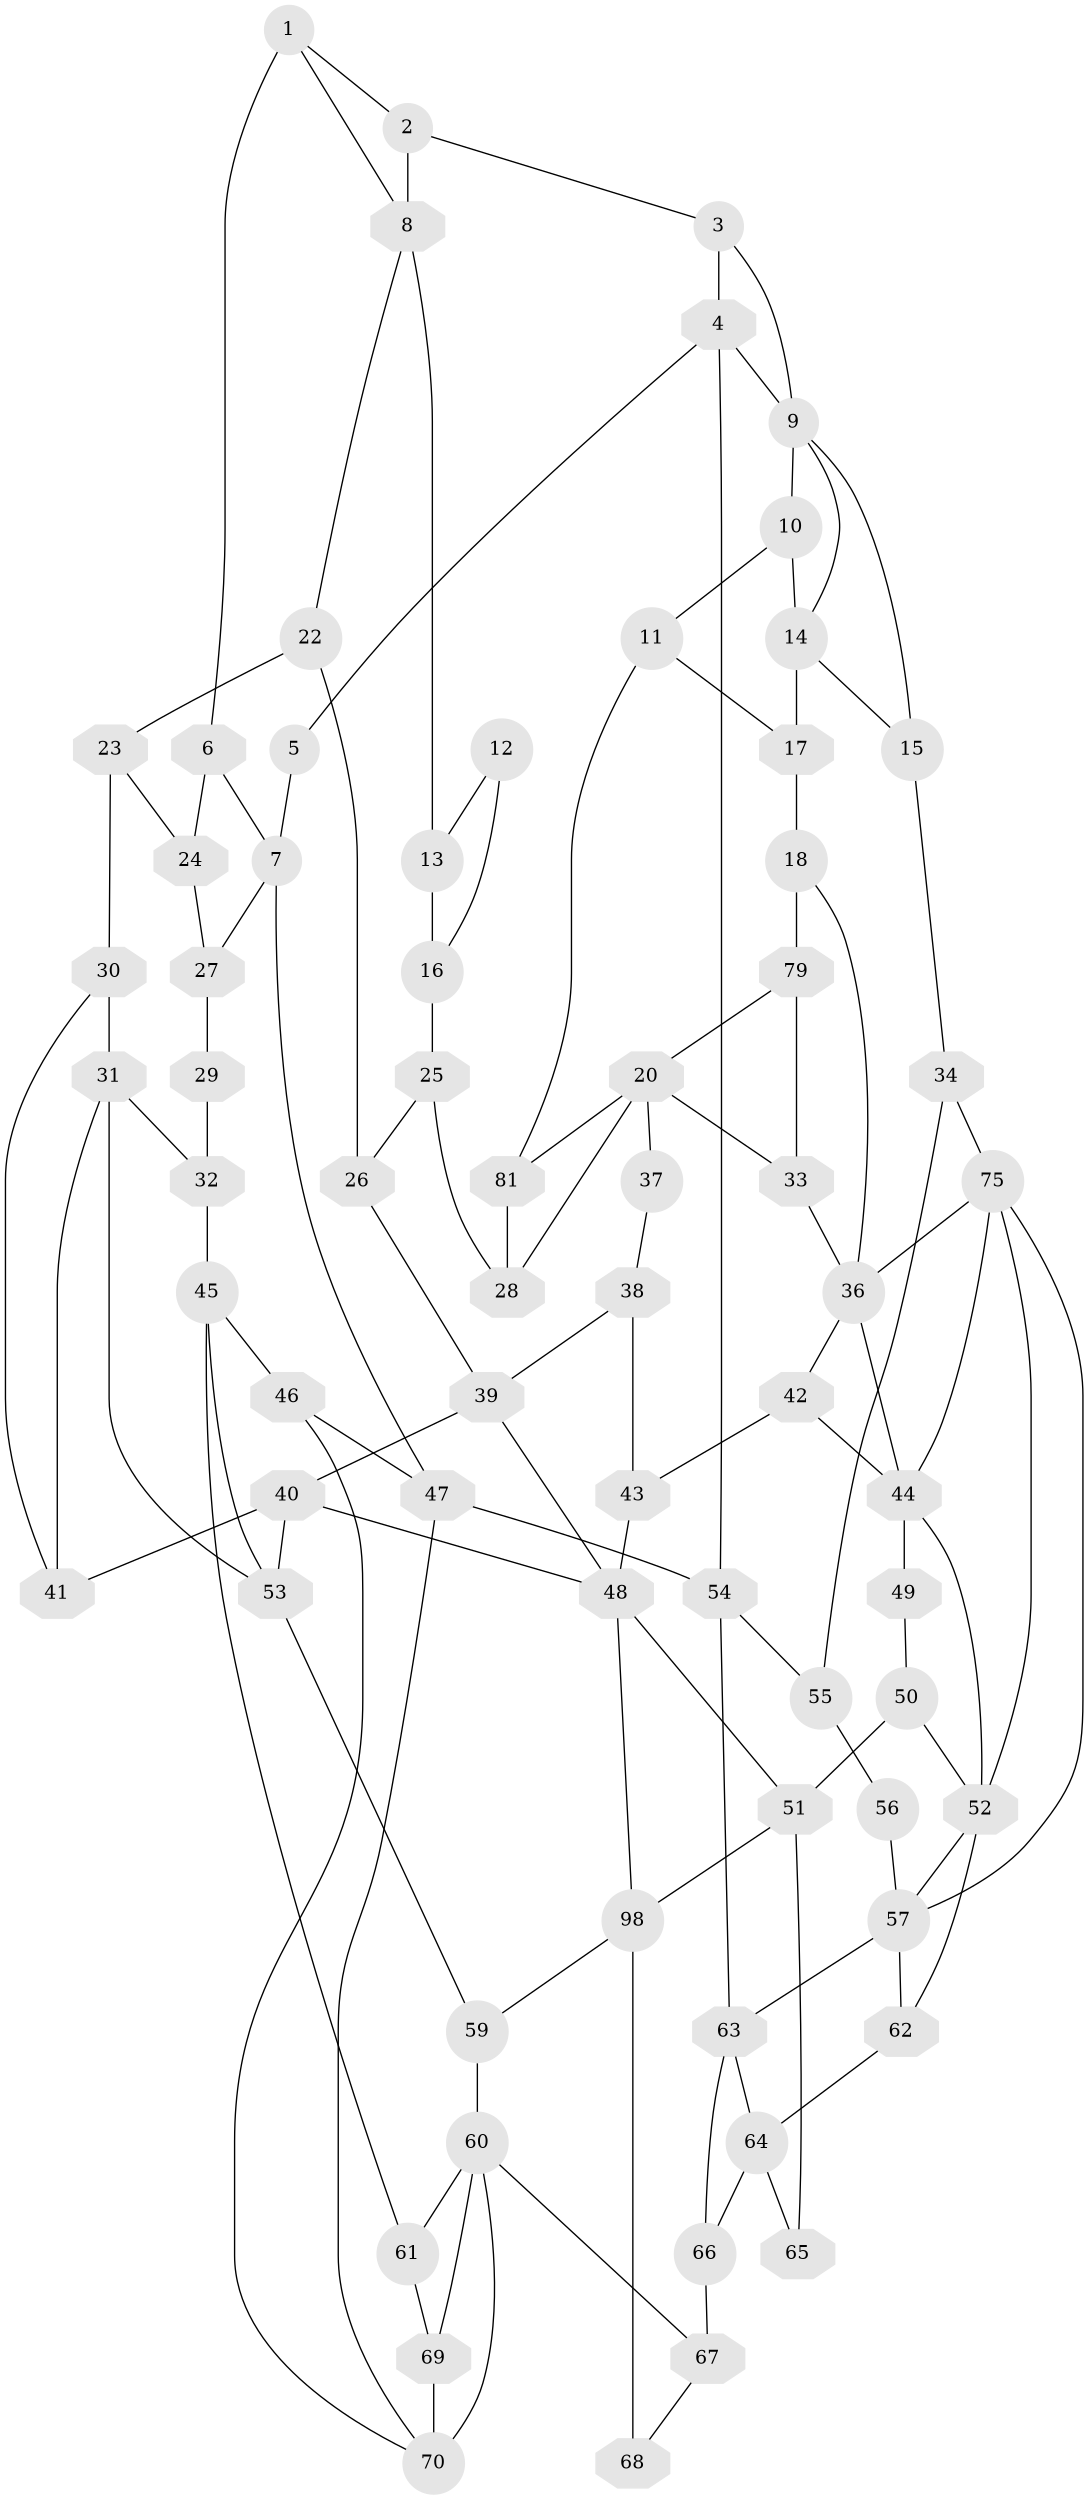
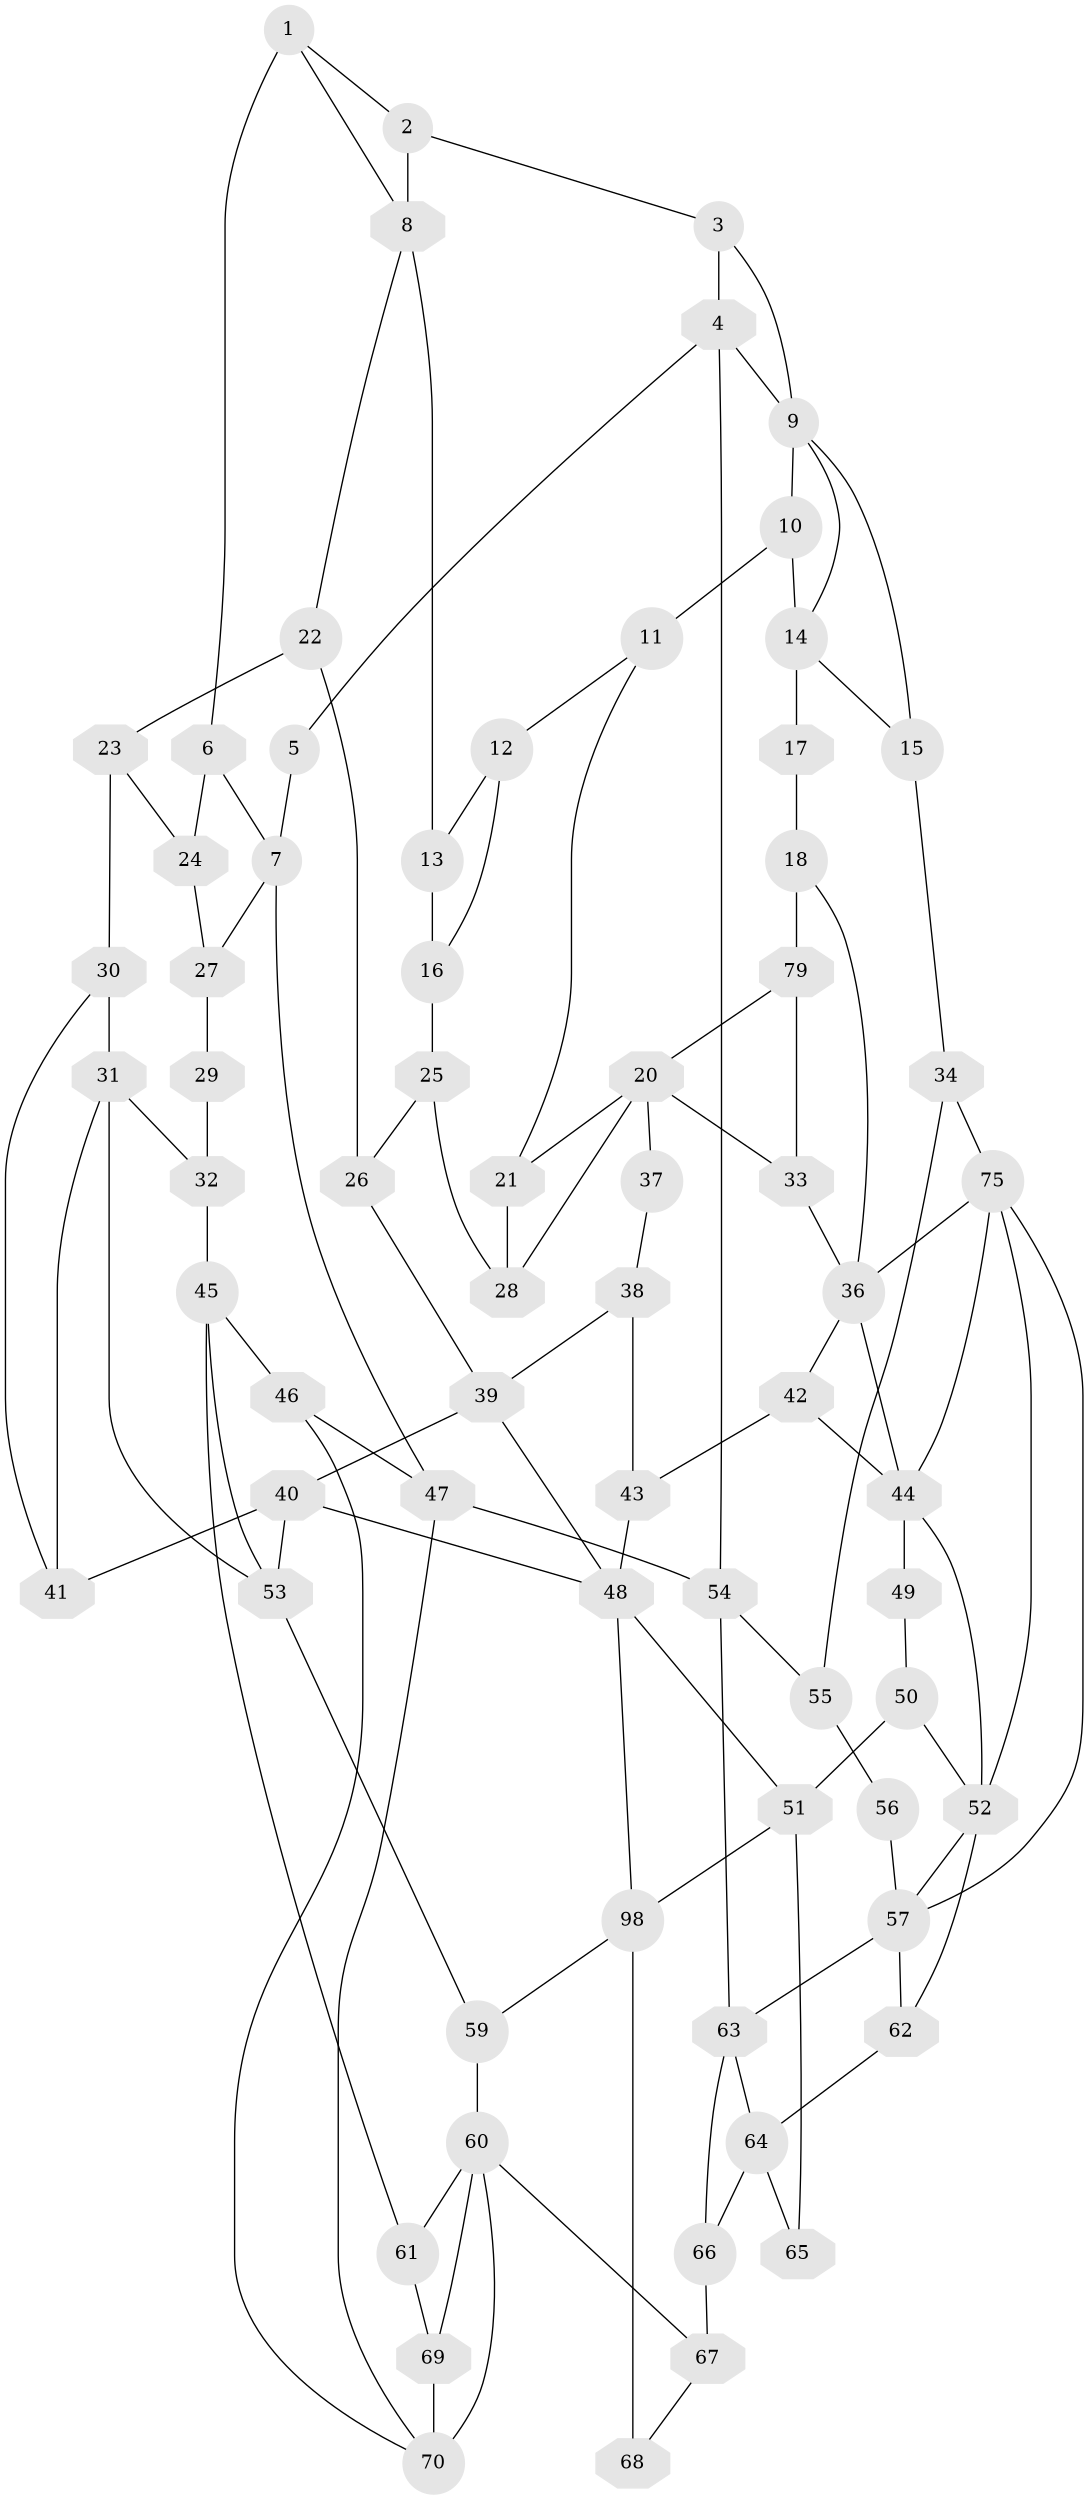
(732, 700) -> (577, 694)
(507, 1181) -> (507, 1181)
